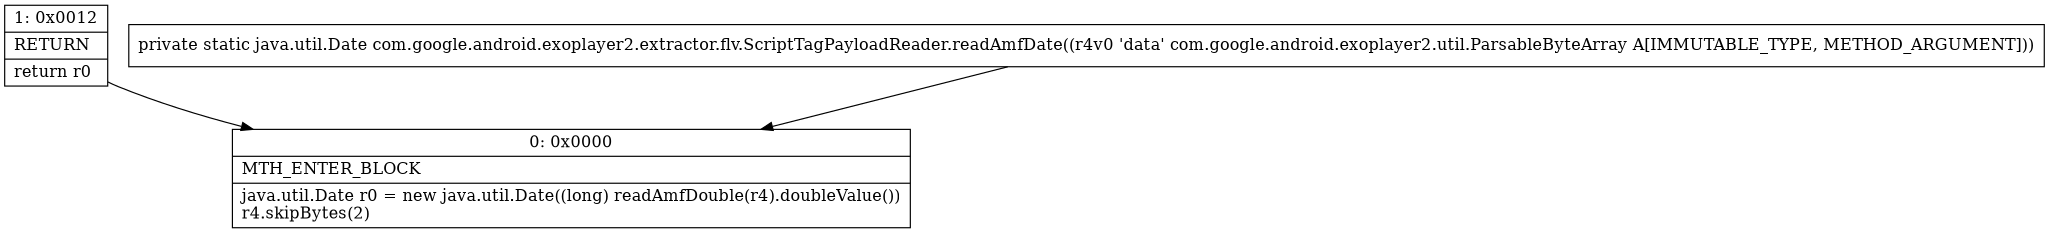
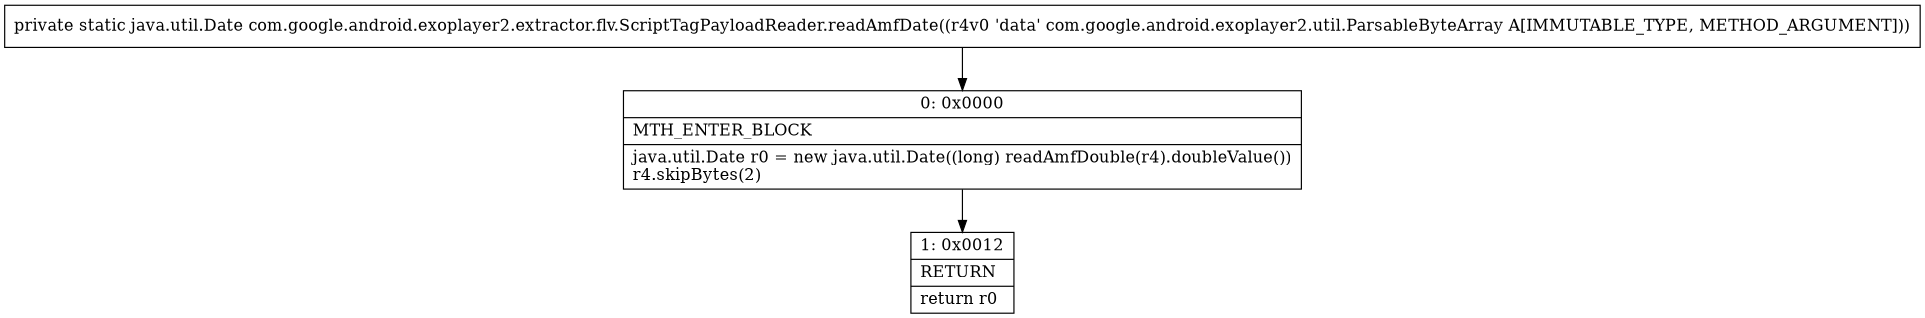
(174, 107) -> (962, 205)
